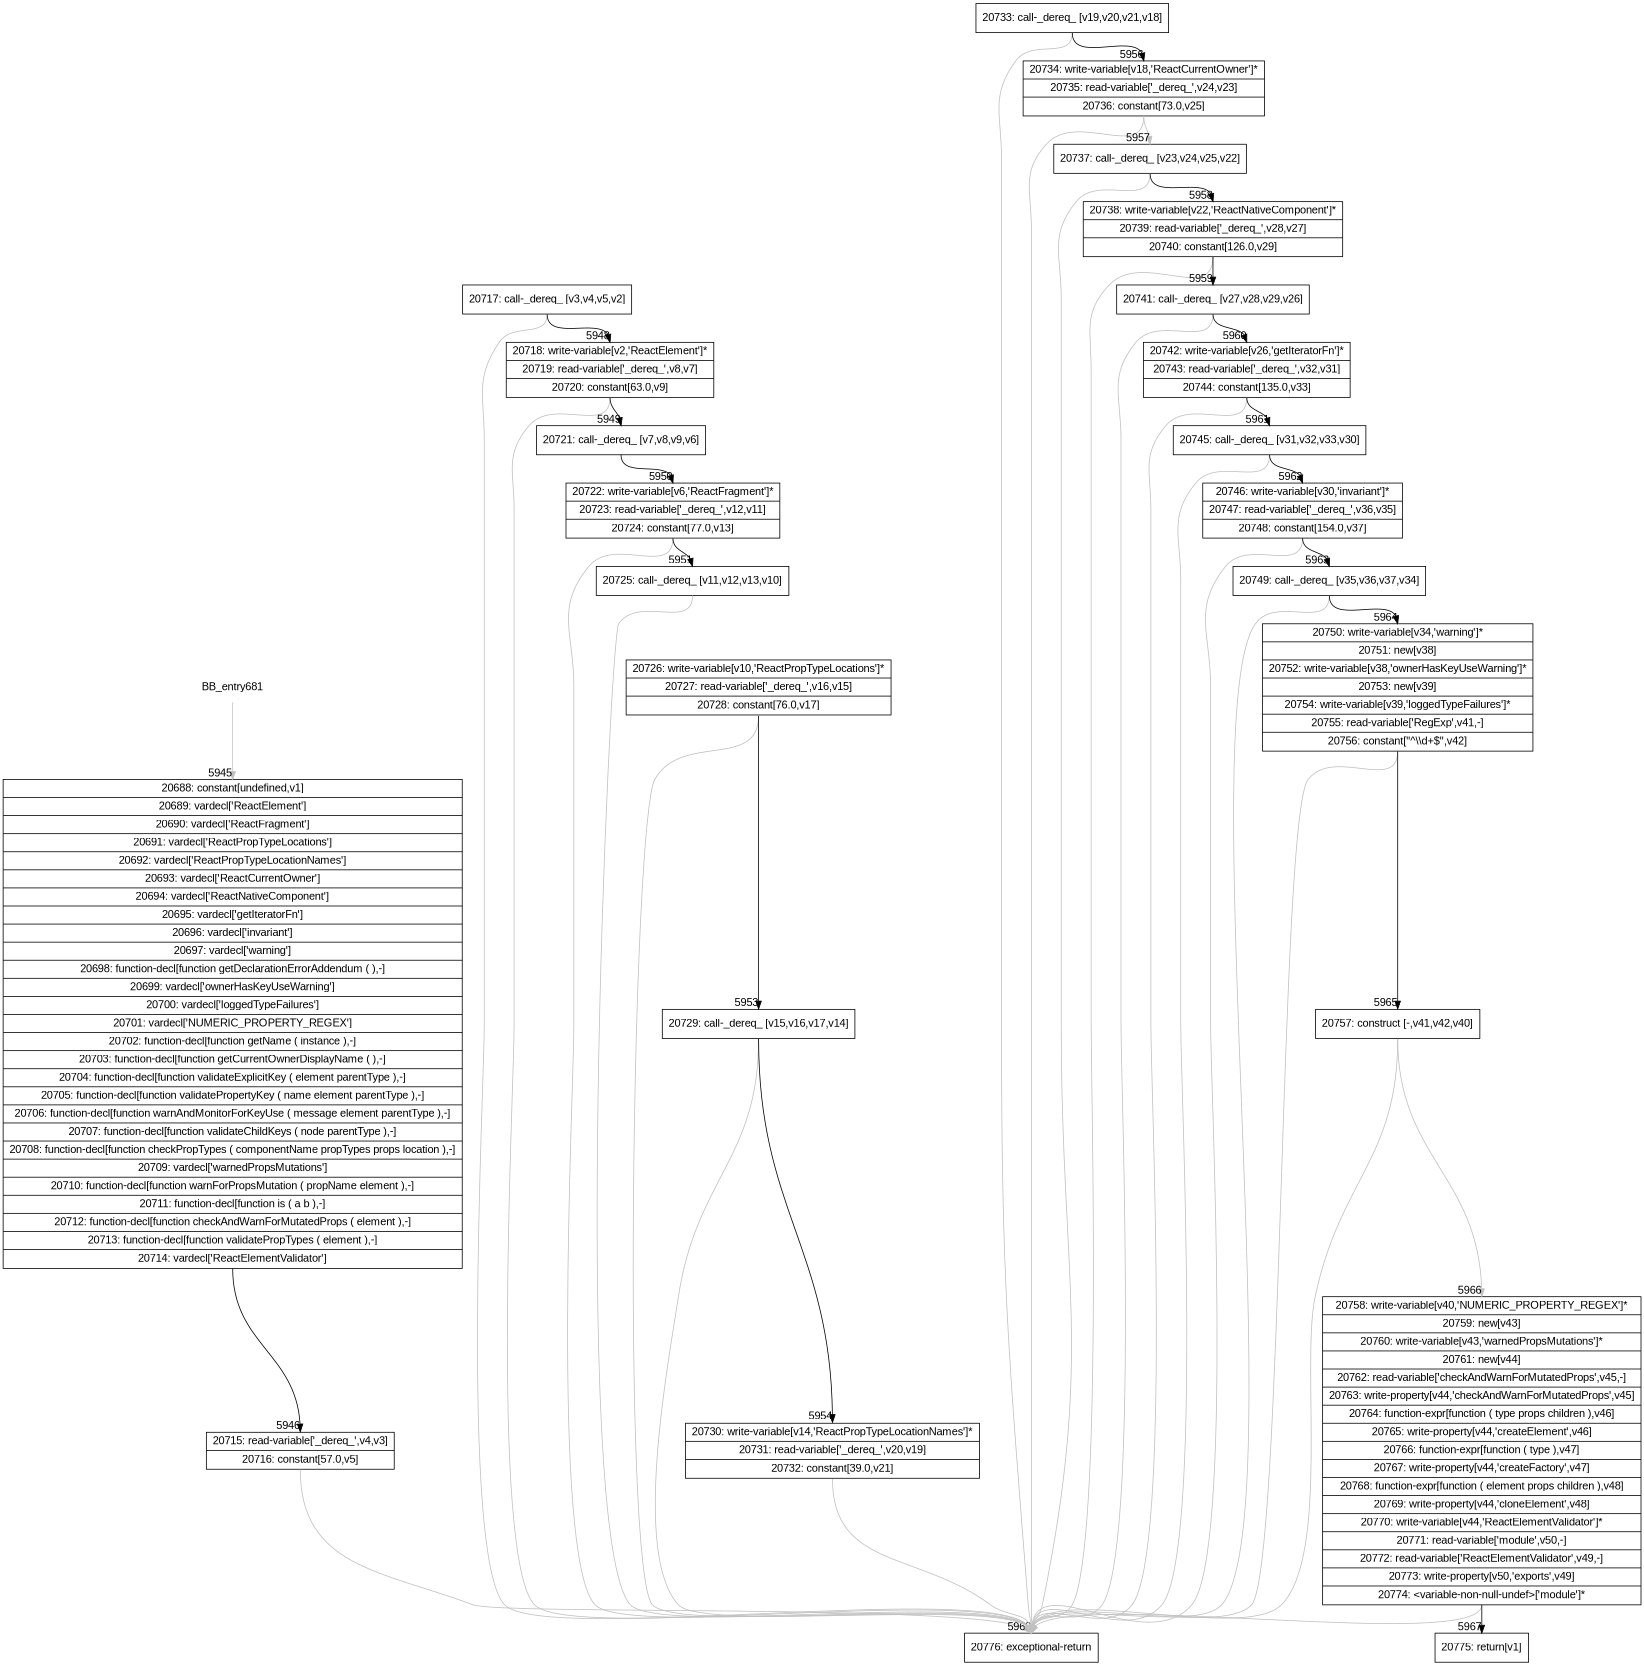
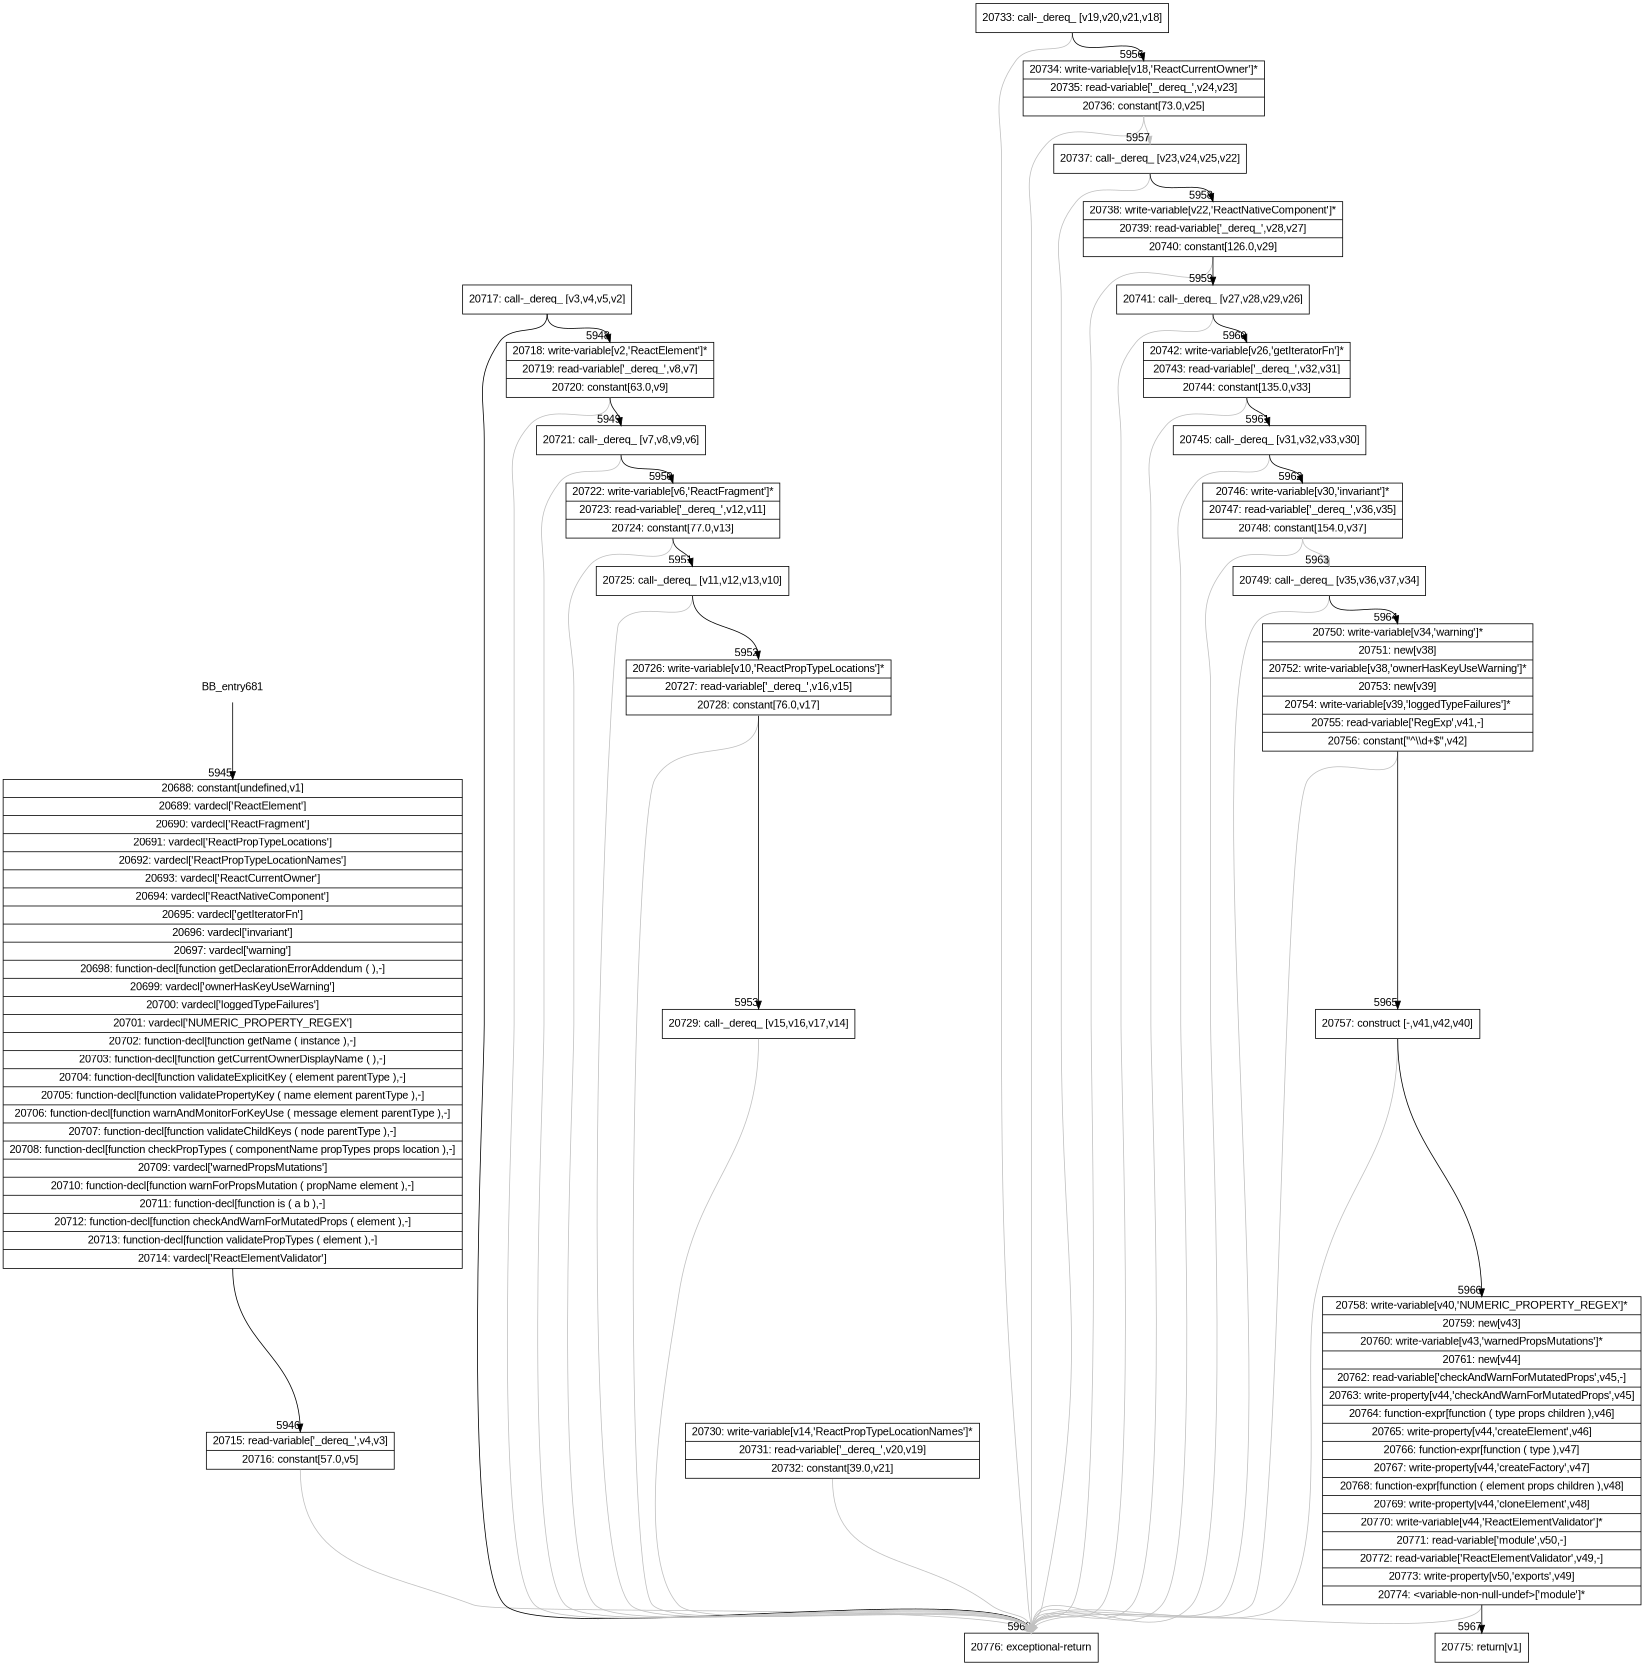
(1312, 551) -> (1312, 551)
none -> (722, 626)
(233, 737) -> (233, 737)
(1438, 1164) -> (1438, 1164)
(479, 1207) -> (479, 1207)
(794, 1227) -> none
none -> (539, 1239)
